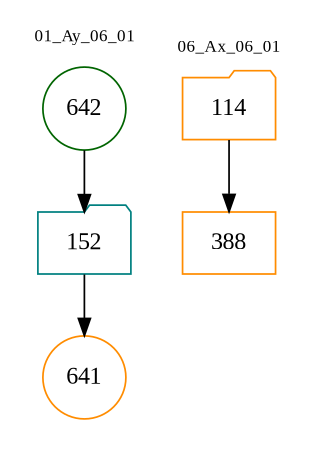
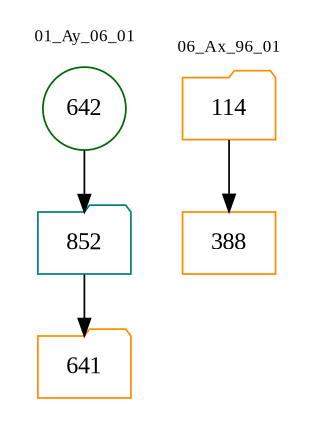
(230, 47) -> (230, 47)
(84, 243) -> (84, 243)
(84, 377) -> (84, 367)
